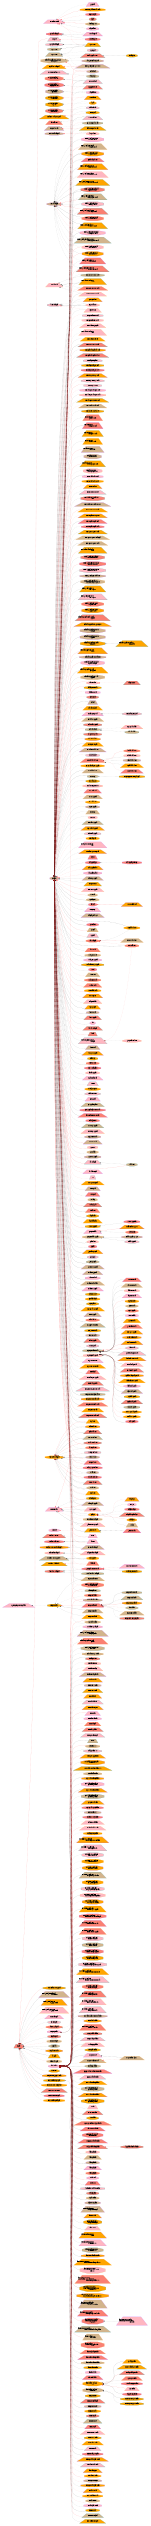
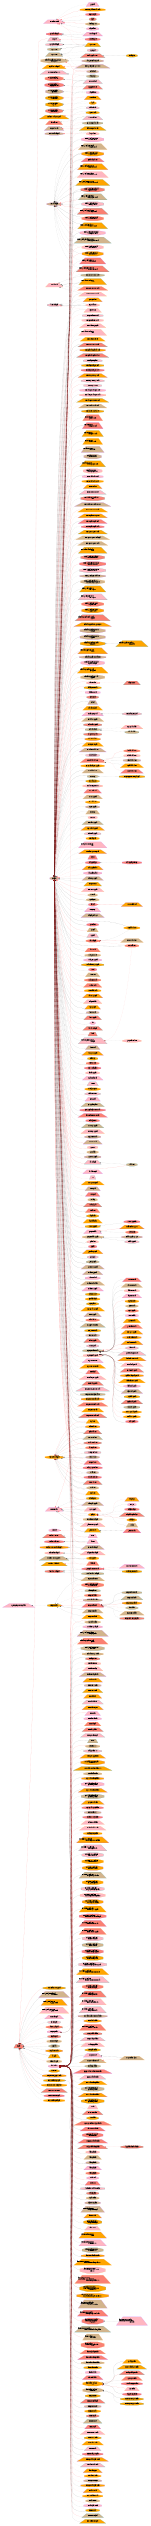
(93, 113) -> (93, 113)
(93, 996) -> (93, 996)
